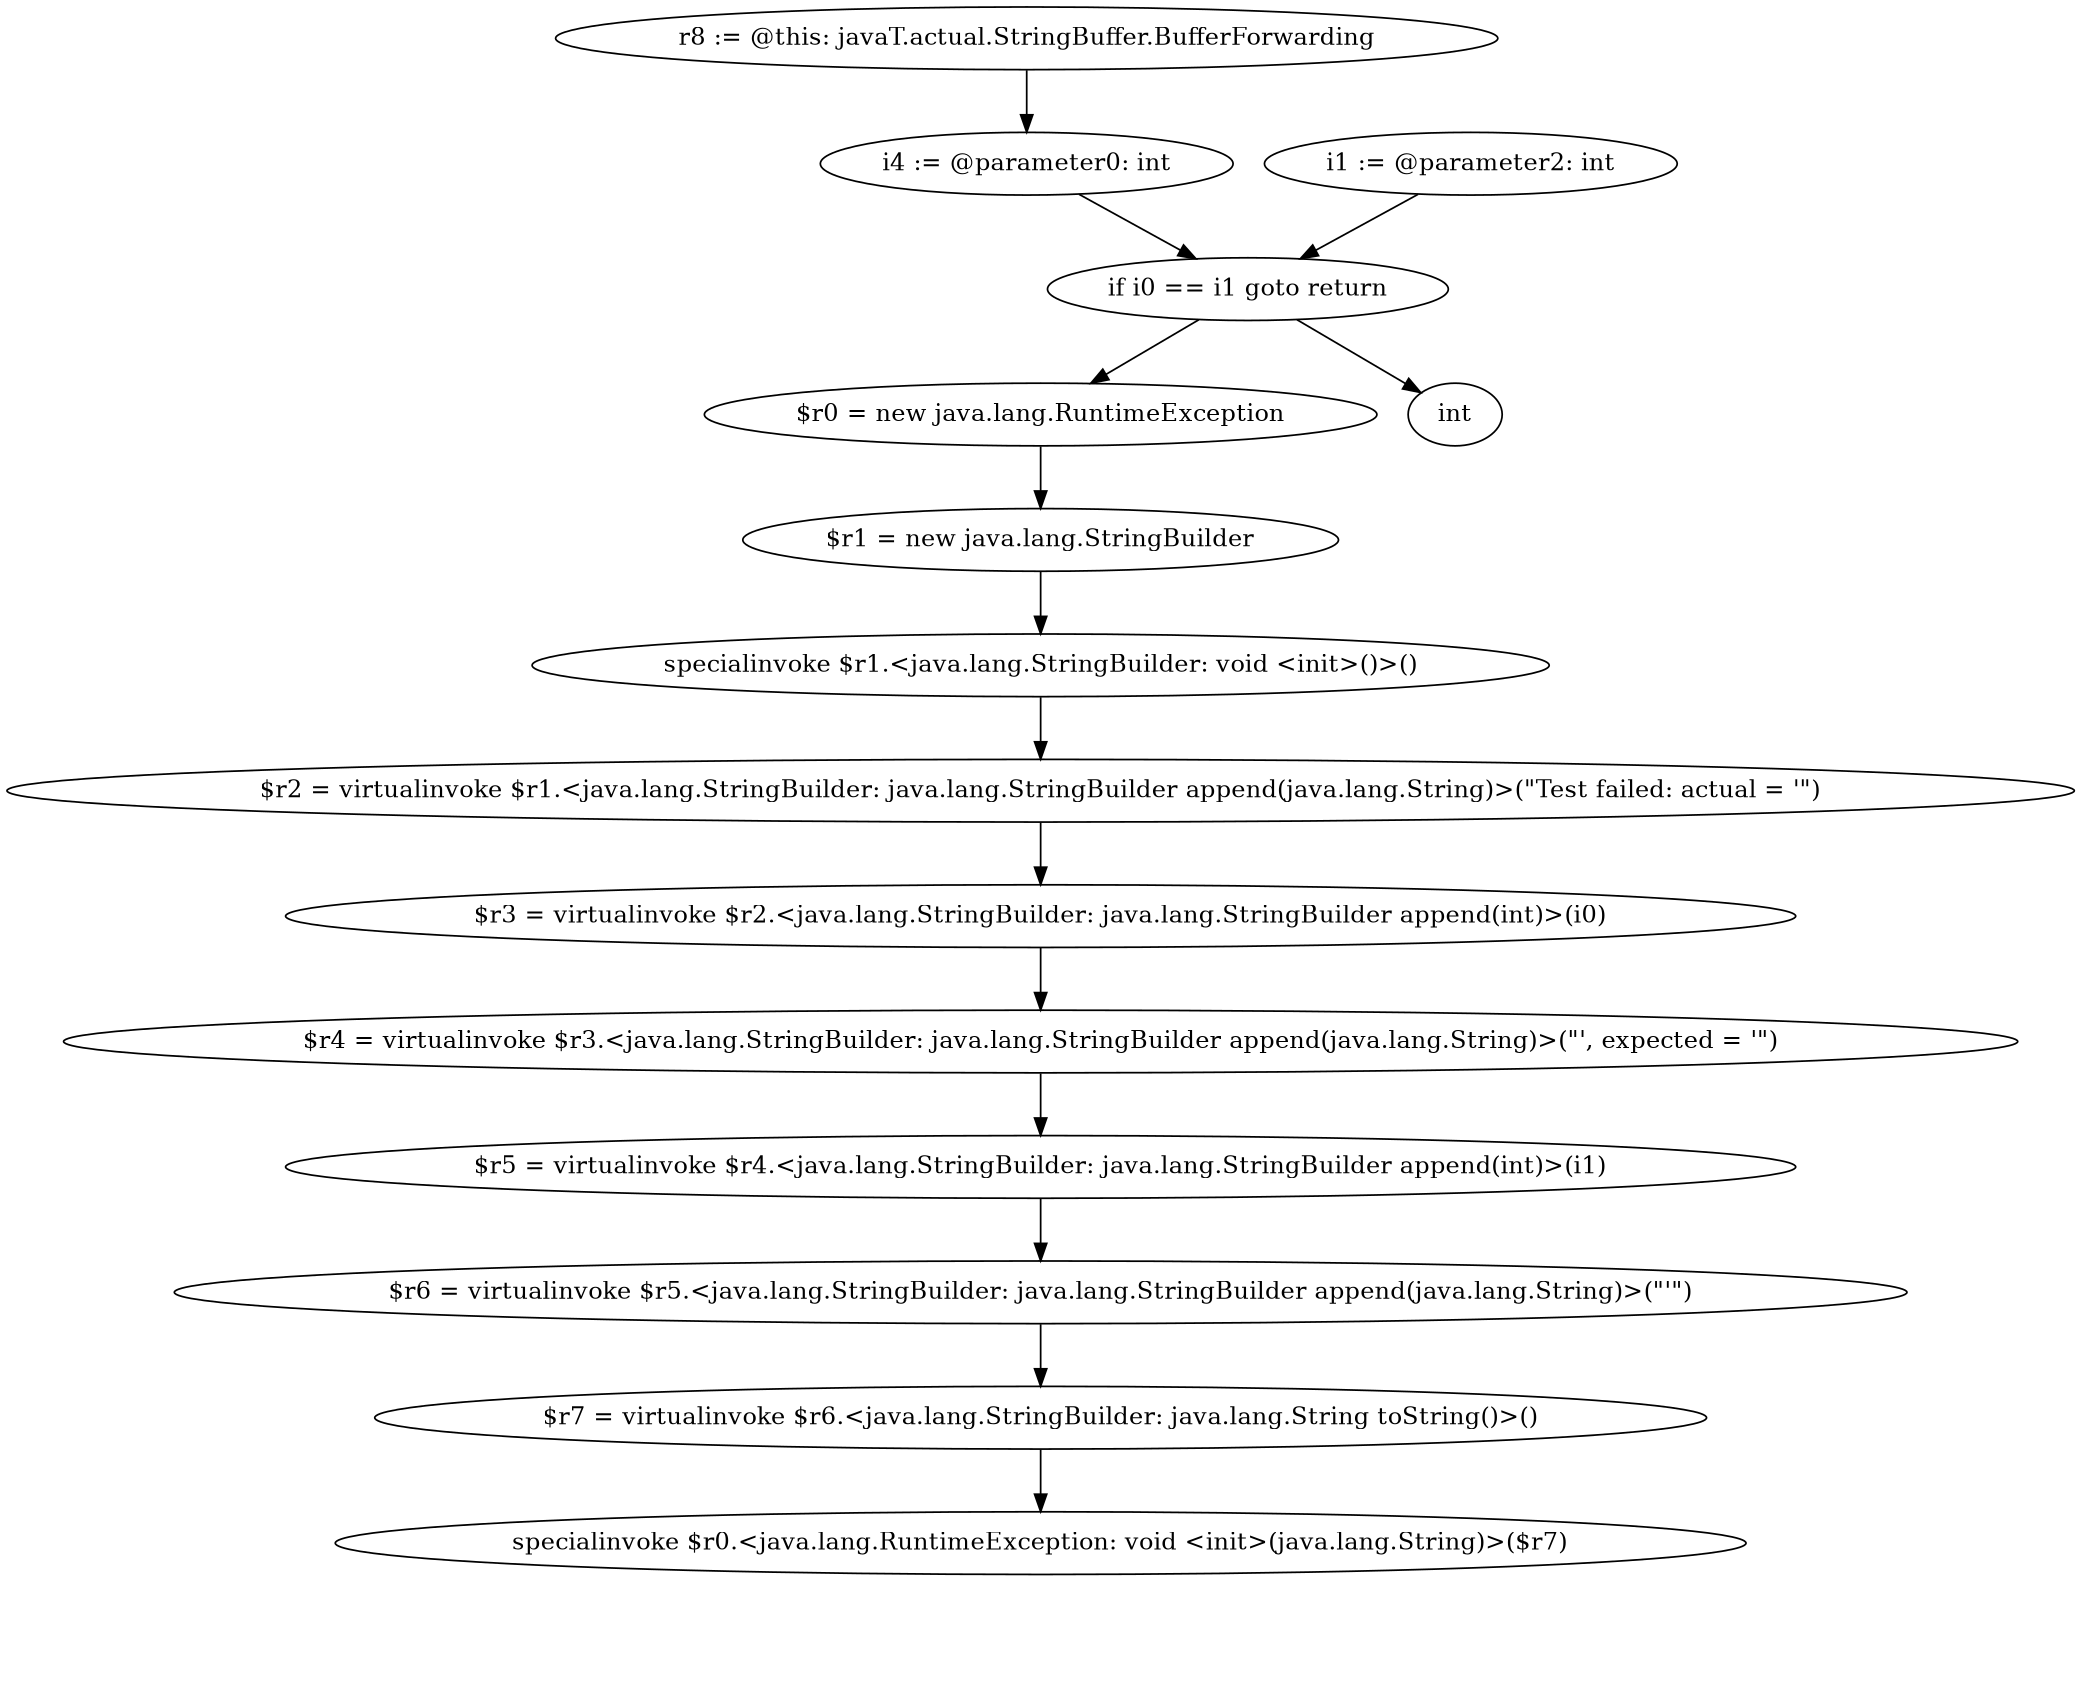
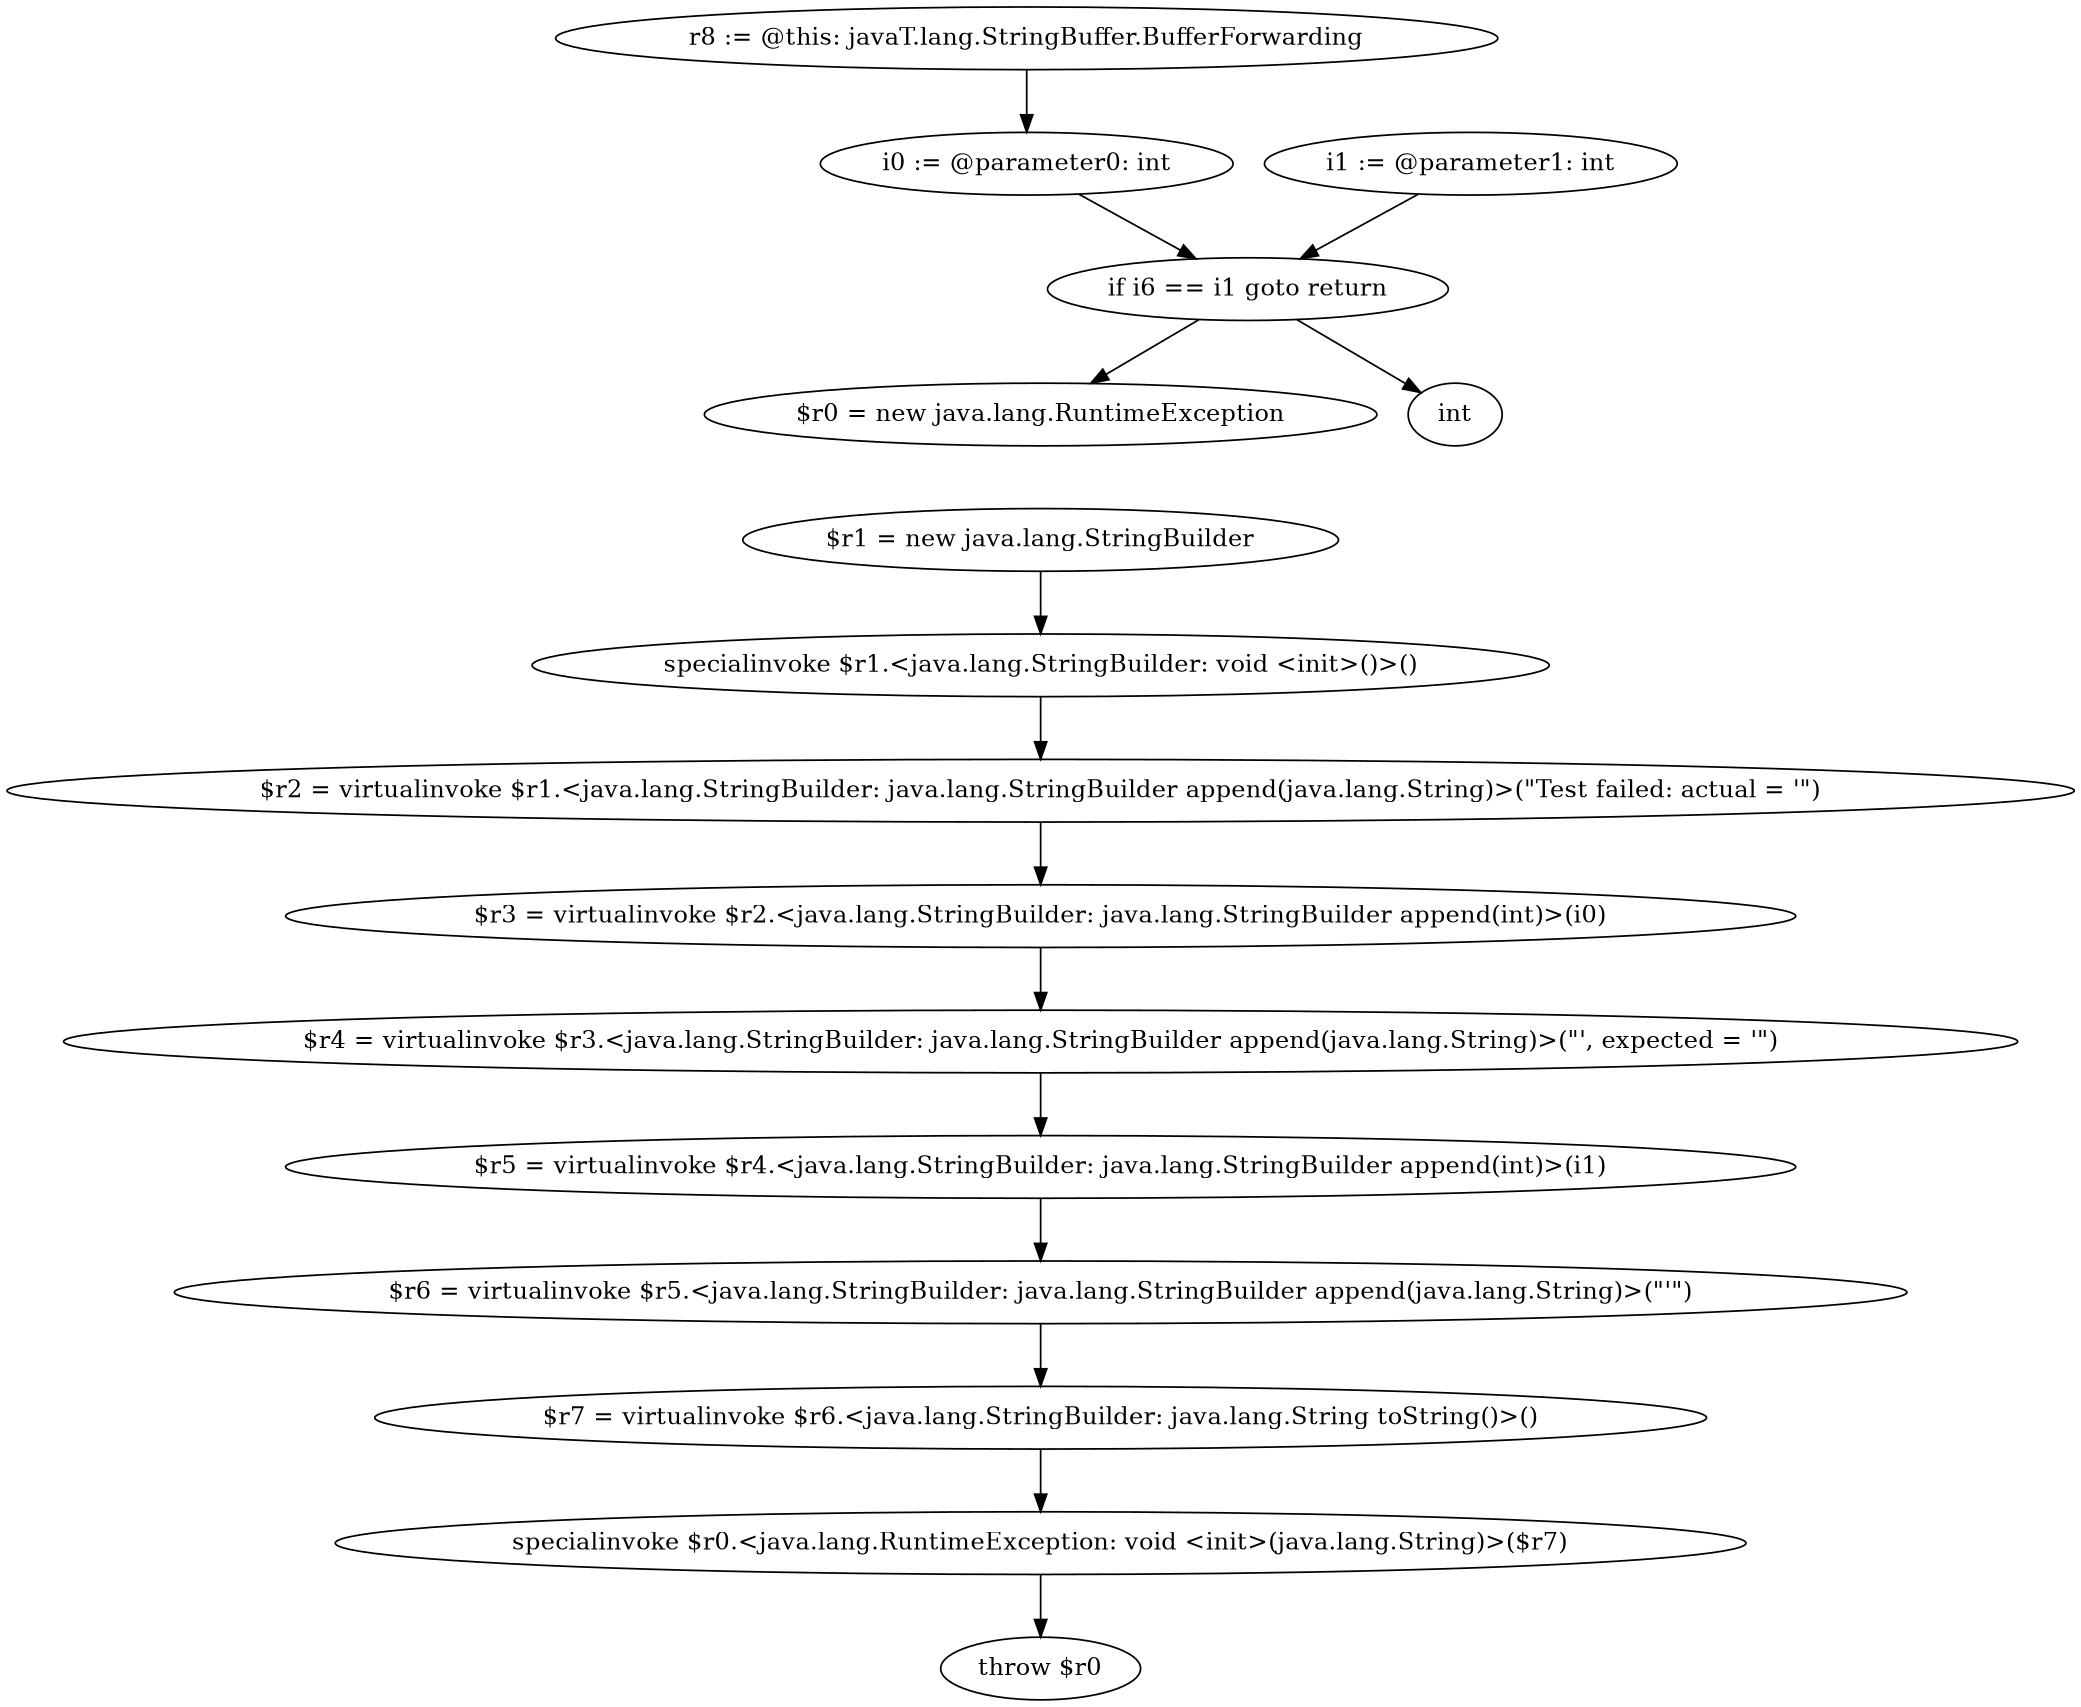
(1027, 38) -> (1027, 38)
(1027, 164) -> (1027, 164)
(1471, 164) -> (1471, 164)
(1248, 289) -> (1248, 289)
(1041, 469) -> none
none -> (1041, 1669)
